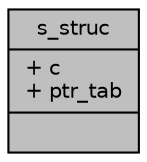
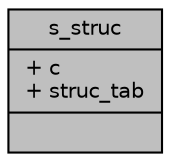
(74, 92) -> (85, 92)
